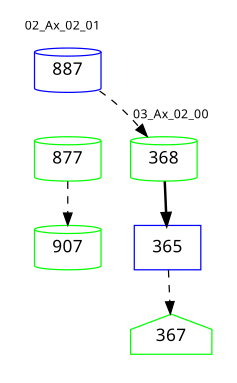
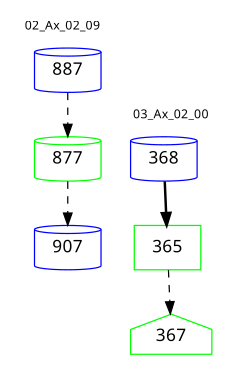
(63, 26) -> (63, 26)
(129, 116) -> (68, 109)
(164, 159) -> (164, 159)
(68, 248) -> (68, 248)
(168, 248) -> (168, 248)
